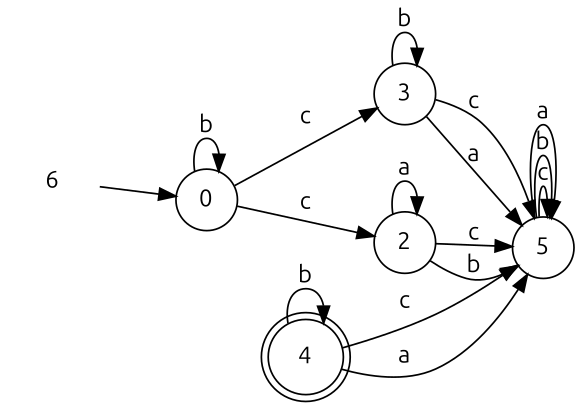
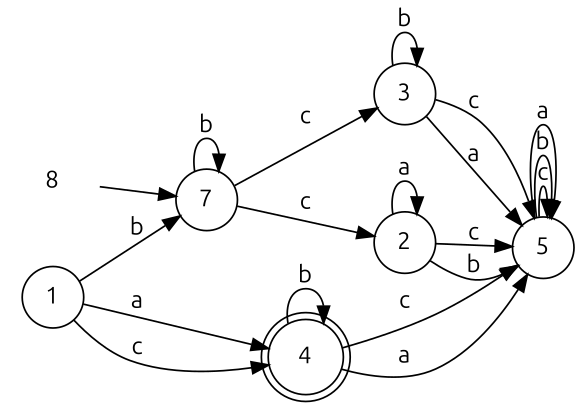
(53, 181) -> (53, 181)
(207, 200) -> (207, 200)
none -> (53, 297)
